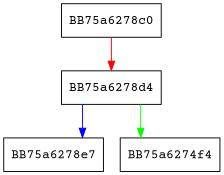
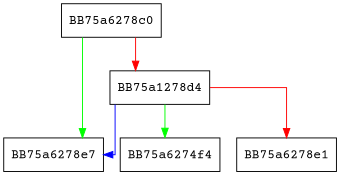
none -> (82, 83)
(111, 88) -> (160, 88)
none -> (287, 155)
